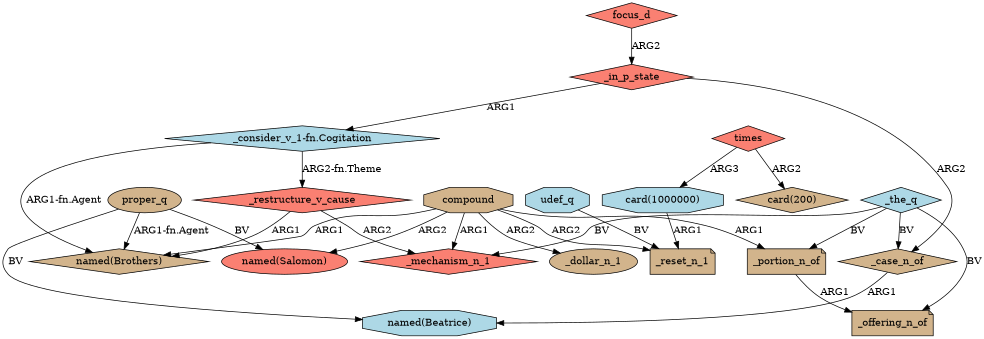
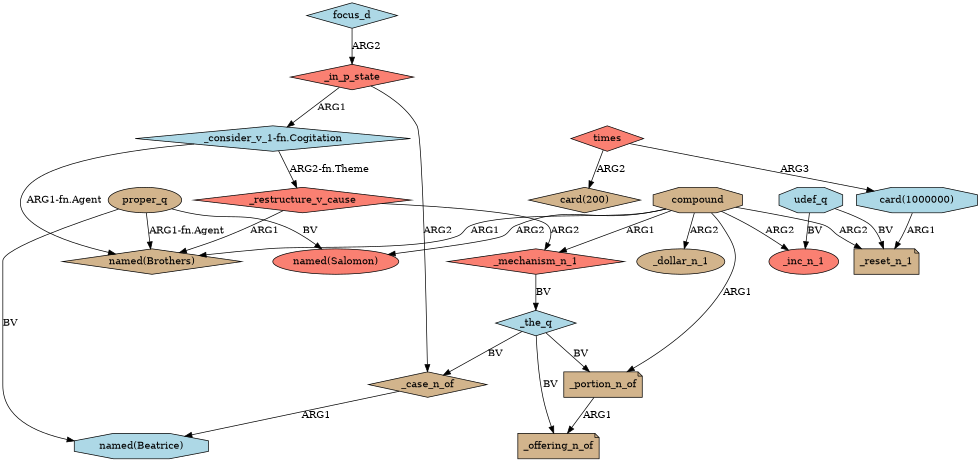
(632, 16) -> (352, 16)
(687, 215) -> (536, 289)
none -> (804, 262)
